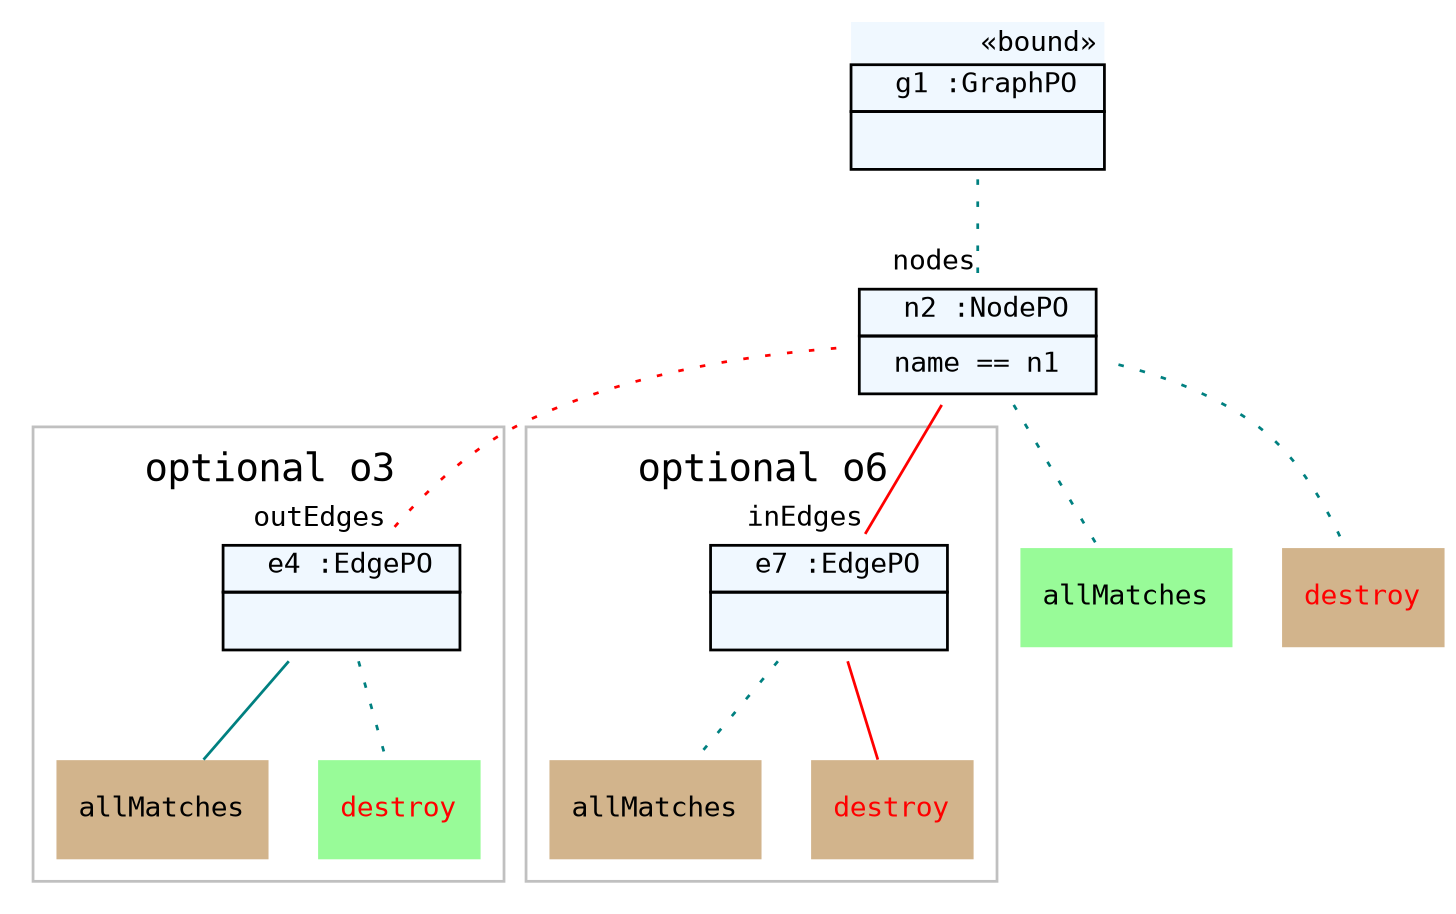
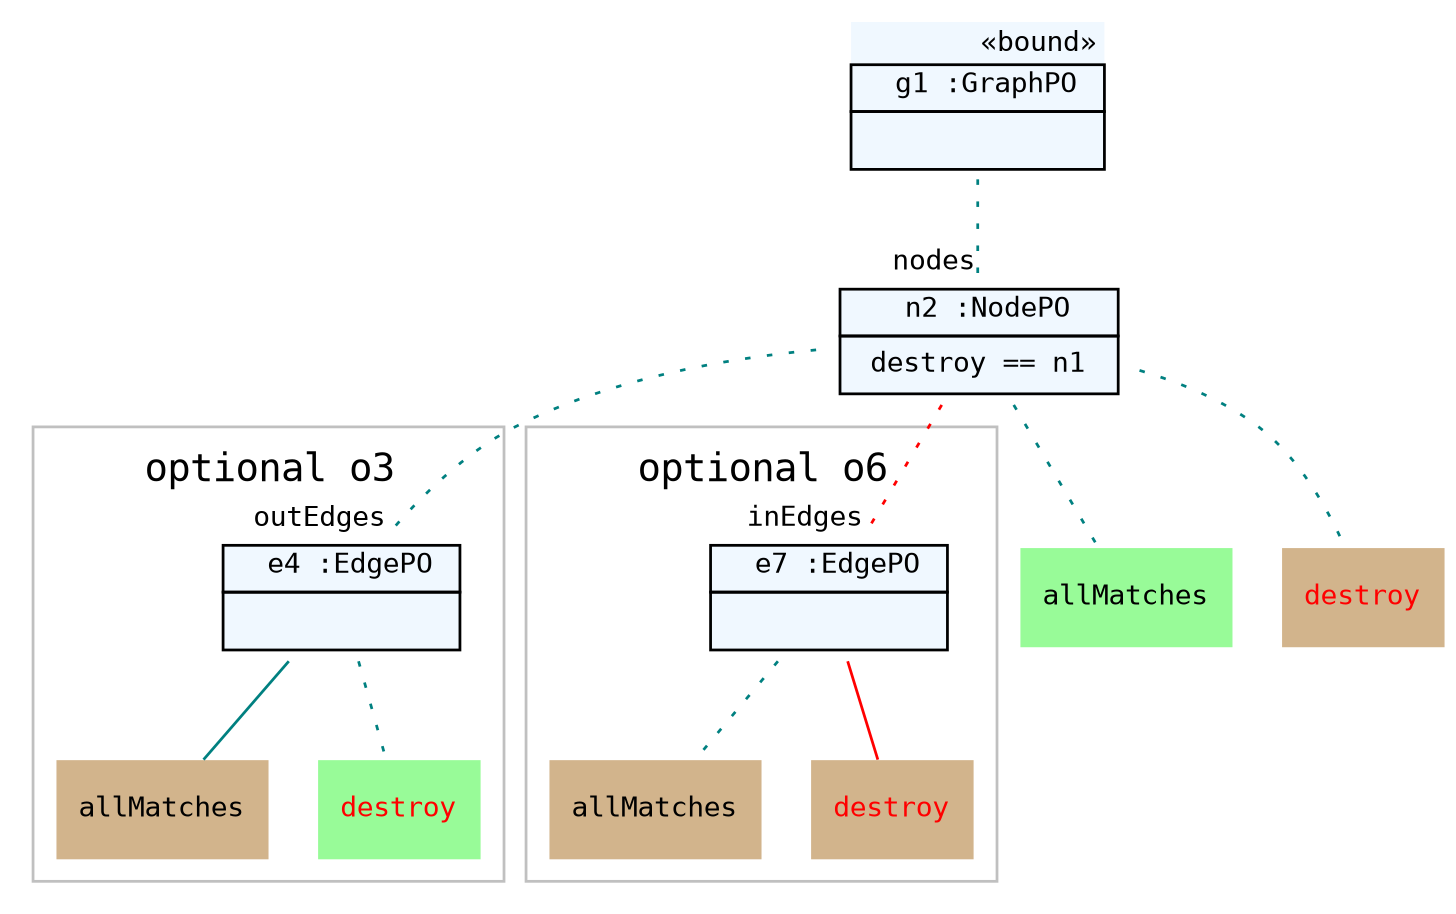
(978, 364) -> (979, 364)
(591, 395) -> (582, 398)
(903, 469) -> (903, 469)
